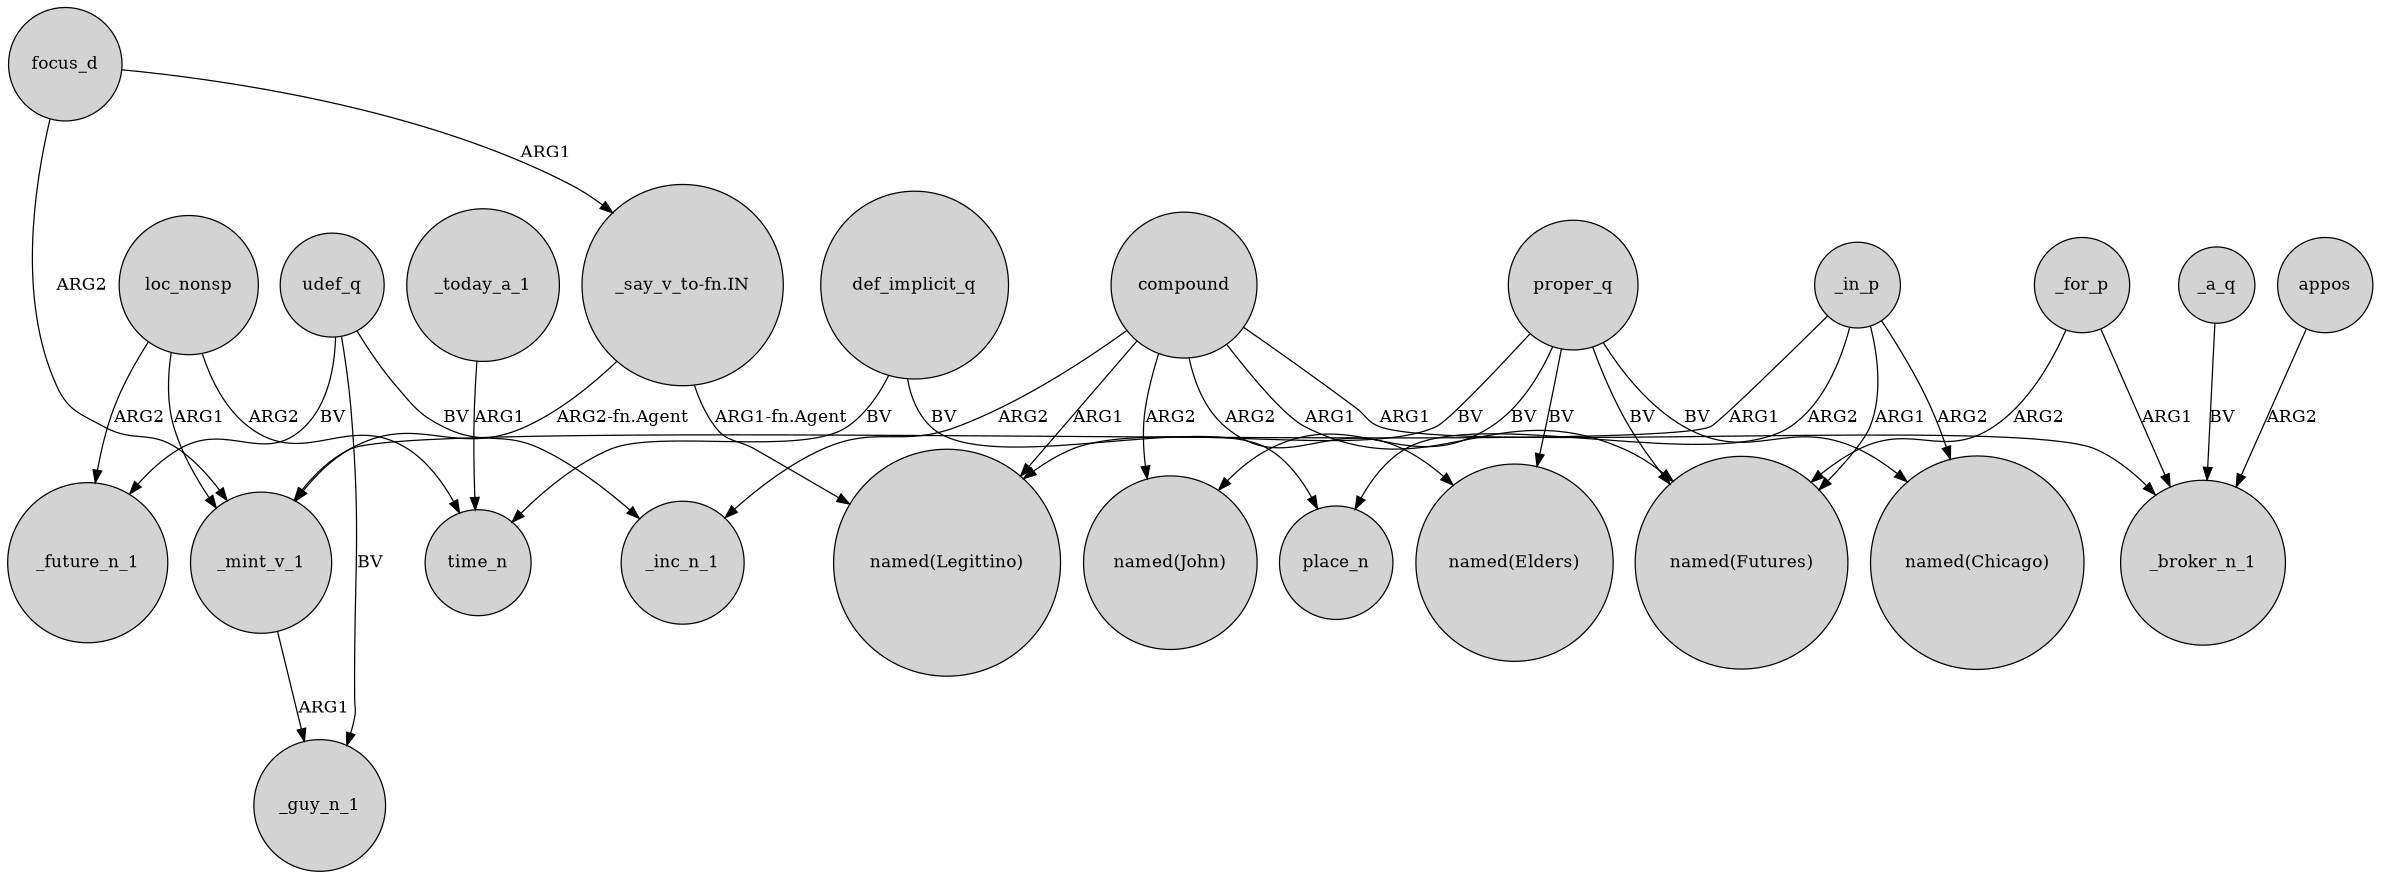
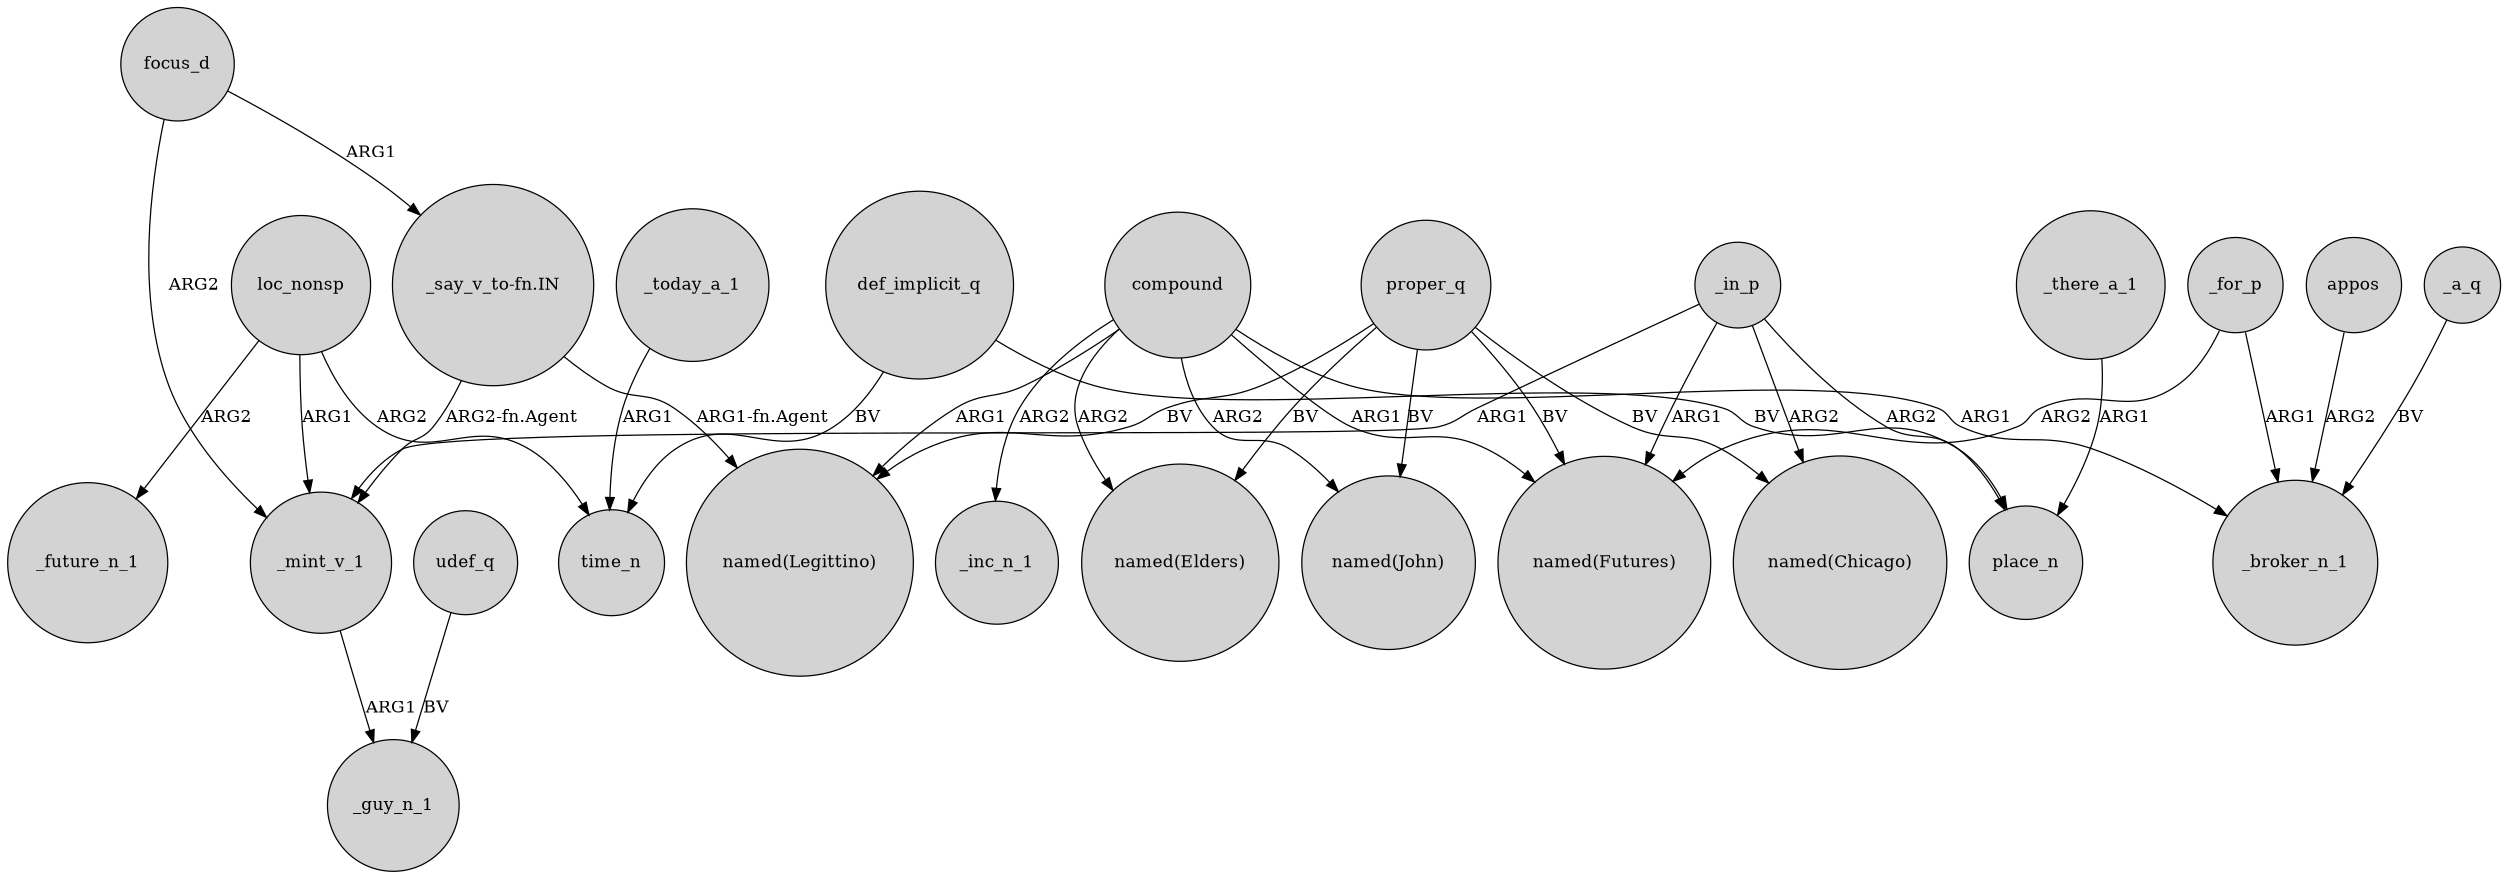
none -> (2091, 285)
(448, 429) -> none
(258, 444) -> none
